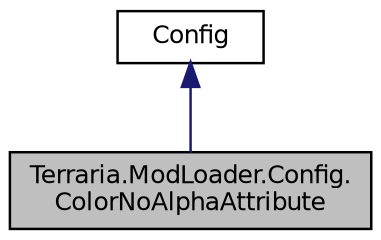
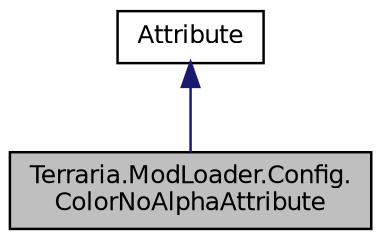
(191, 37) -> (191, 37)
